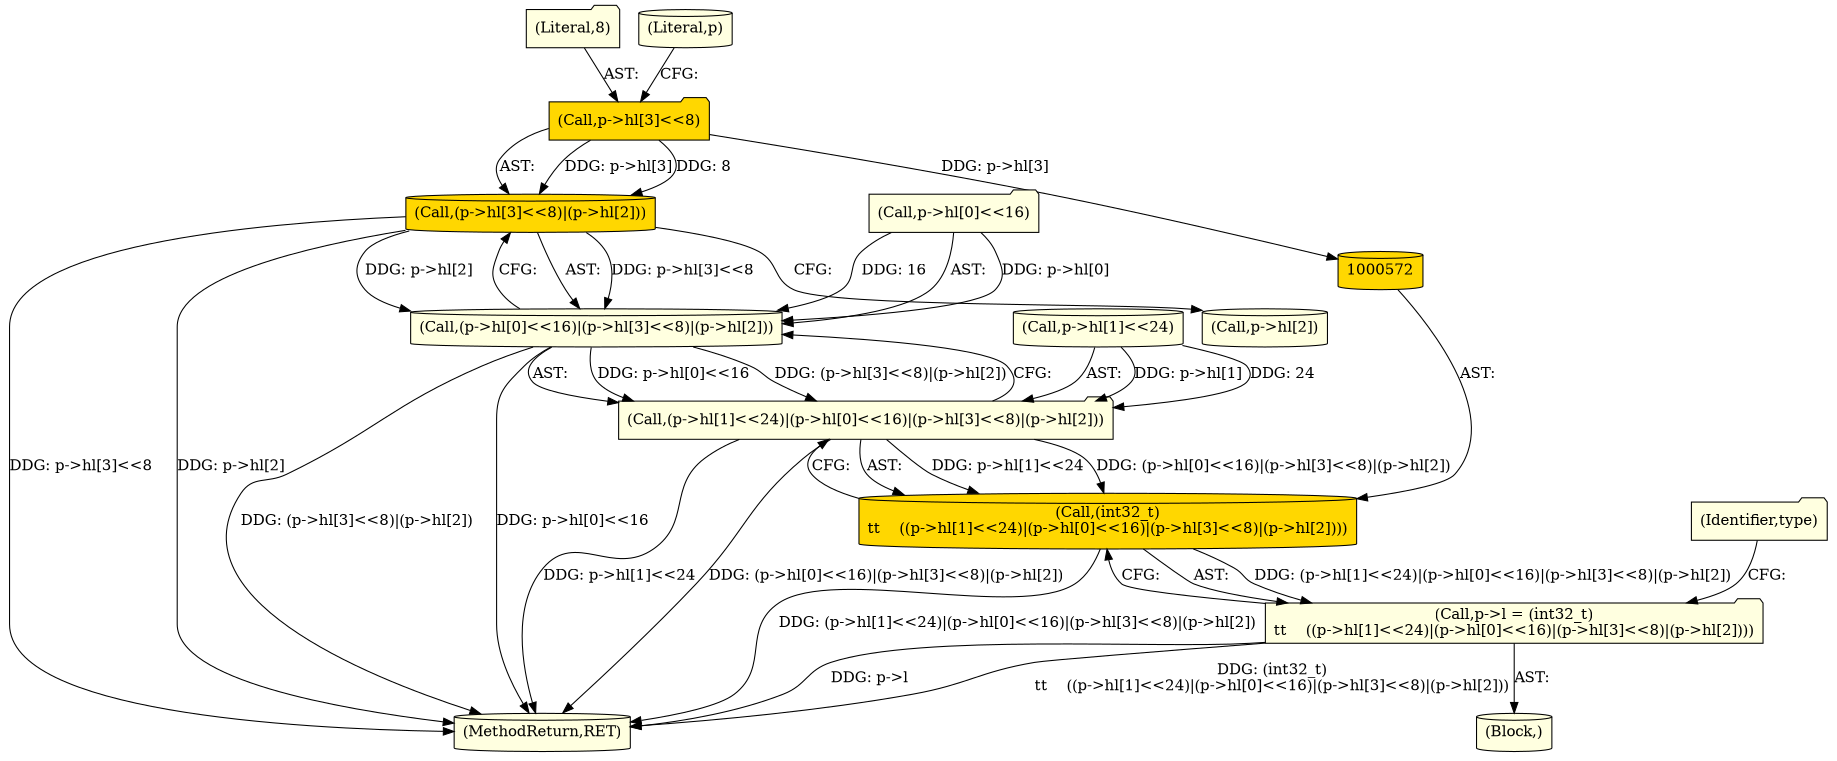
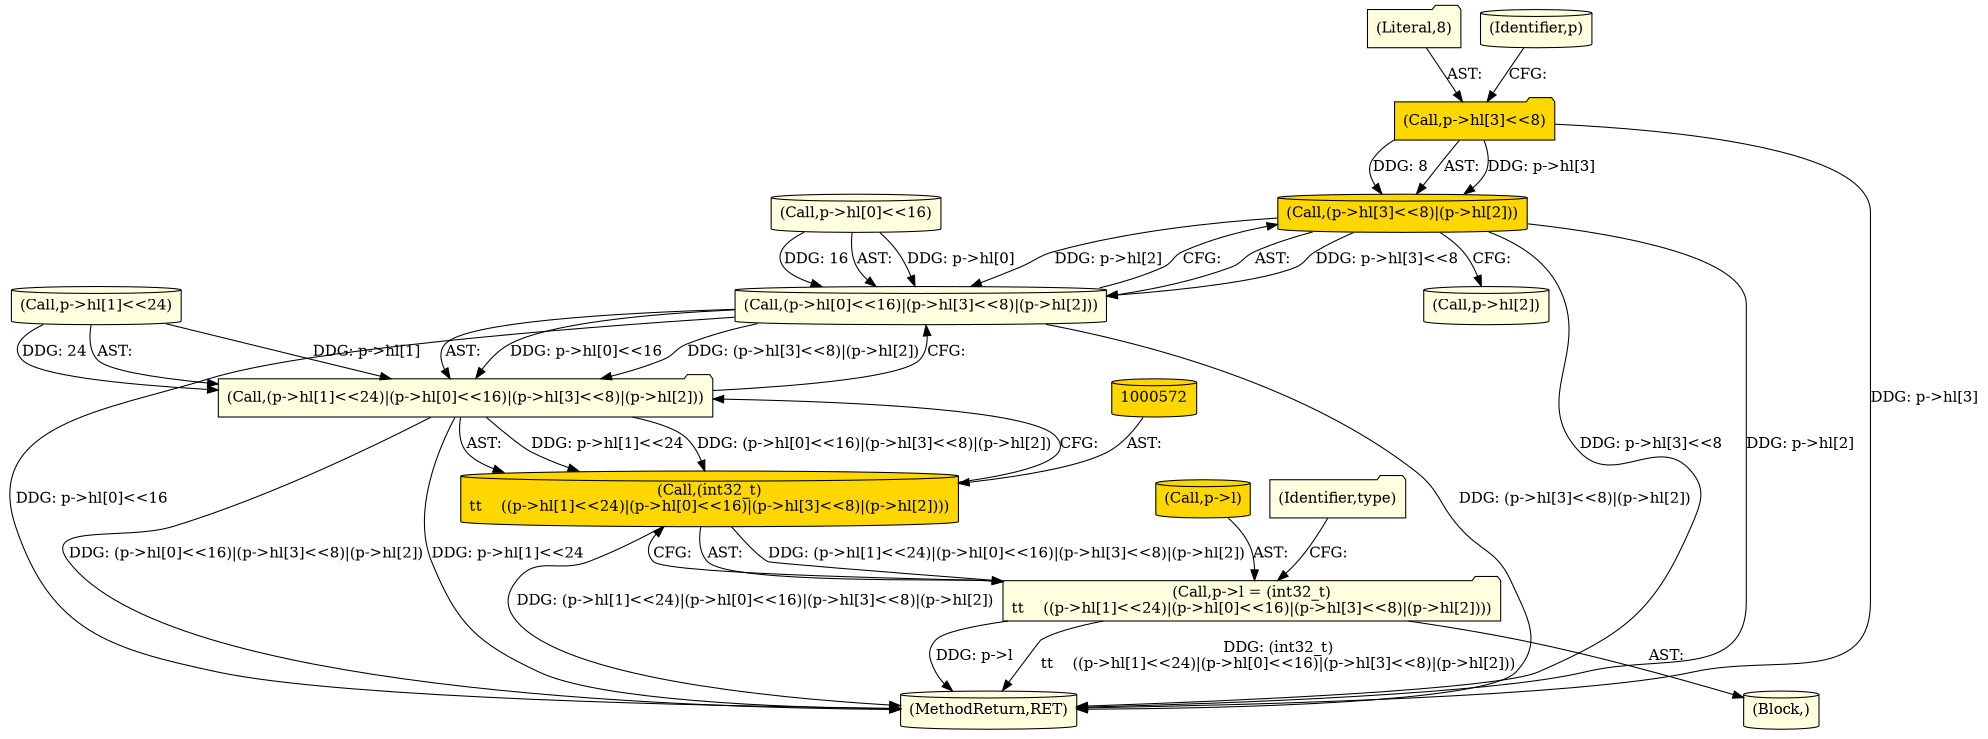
(685, 29) -> (1536, 29)
(1020, 189) -> (1856, 643)
(954, 213) -> (856, 213)
none -> (1203, 499)
